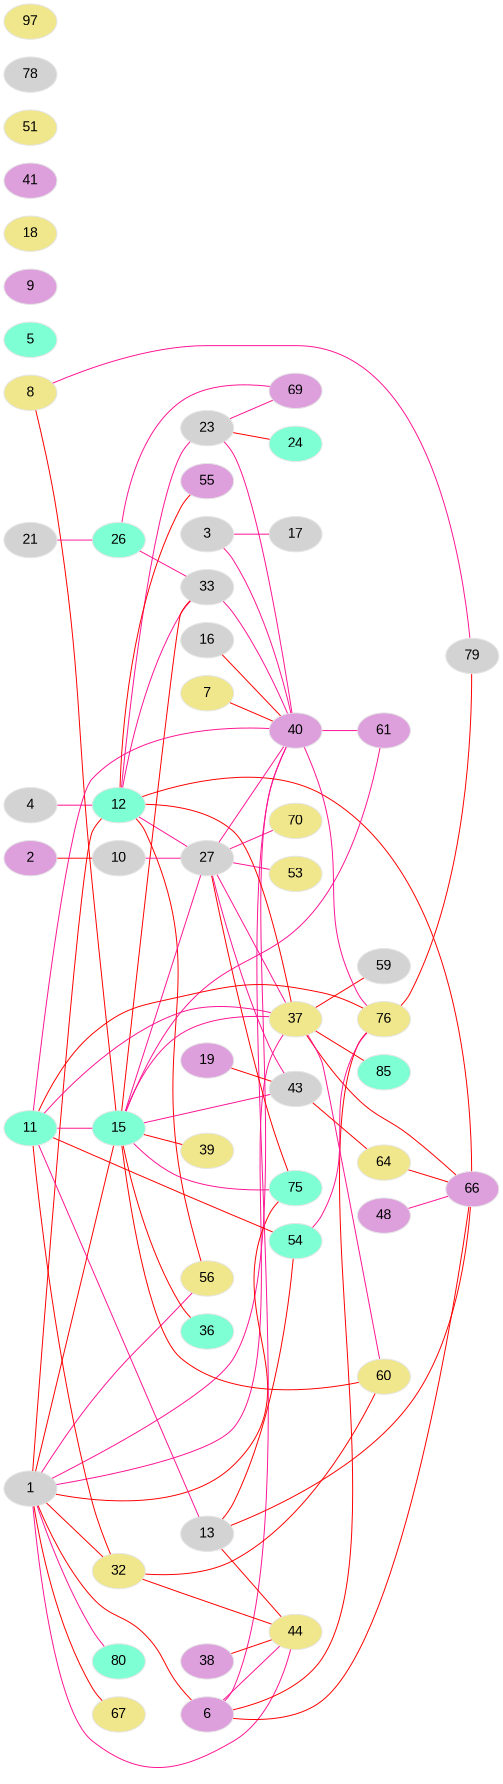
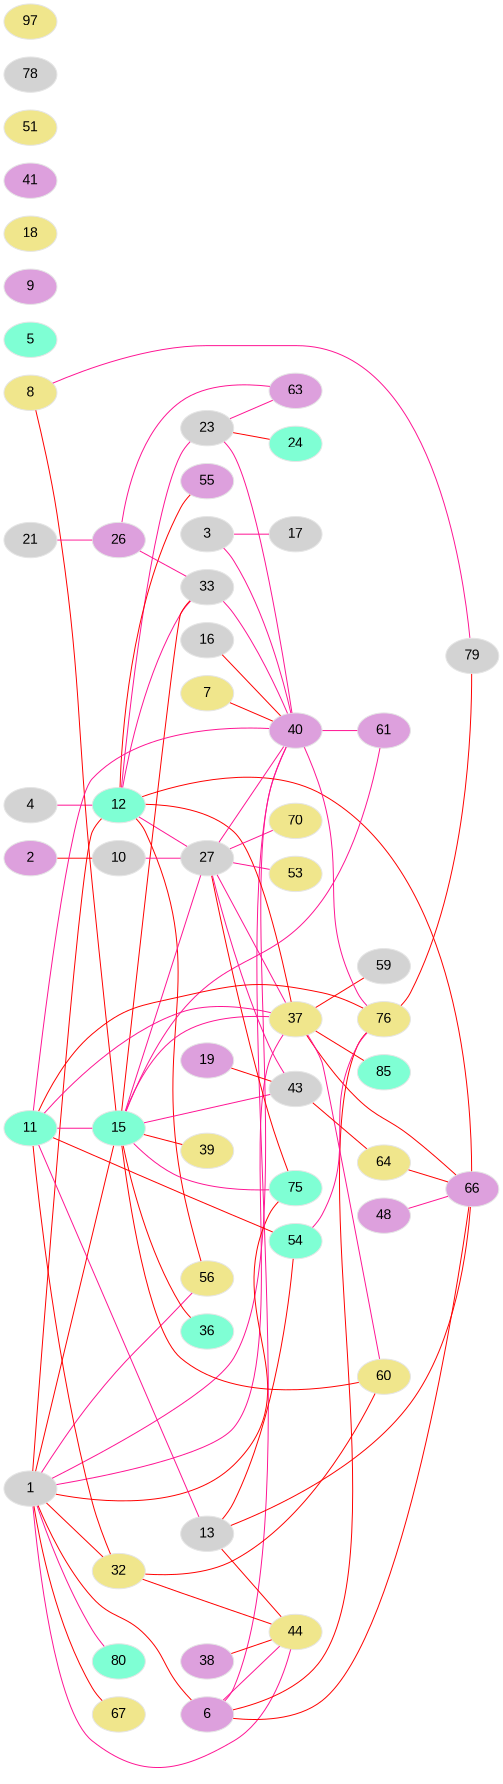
(296, 391) -> (296, 391)
(119, 540) -> (119, 540)
